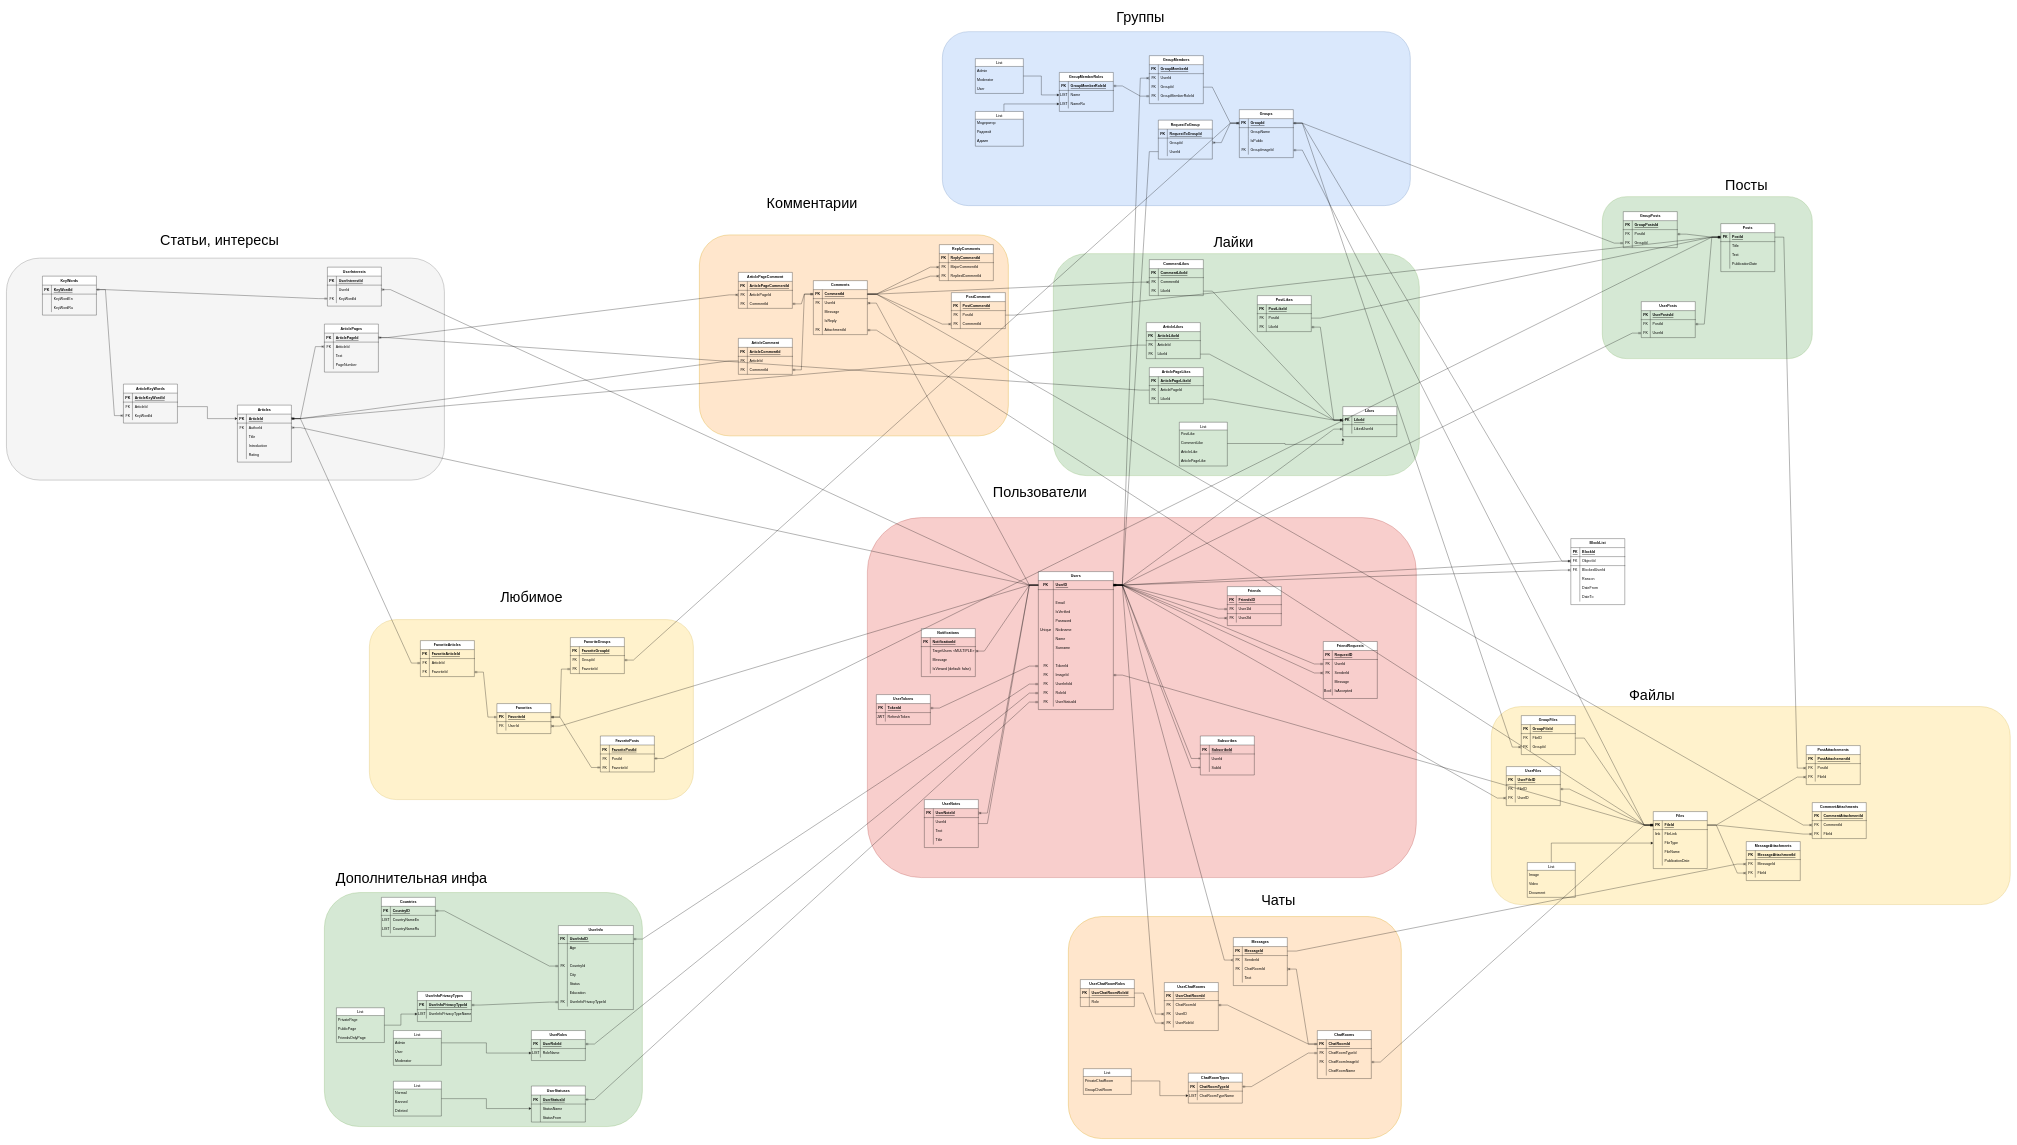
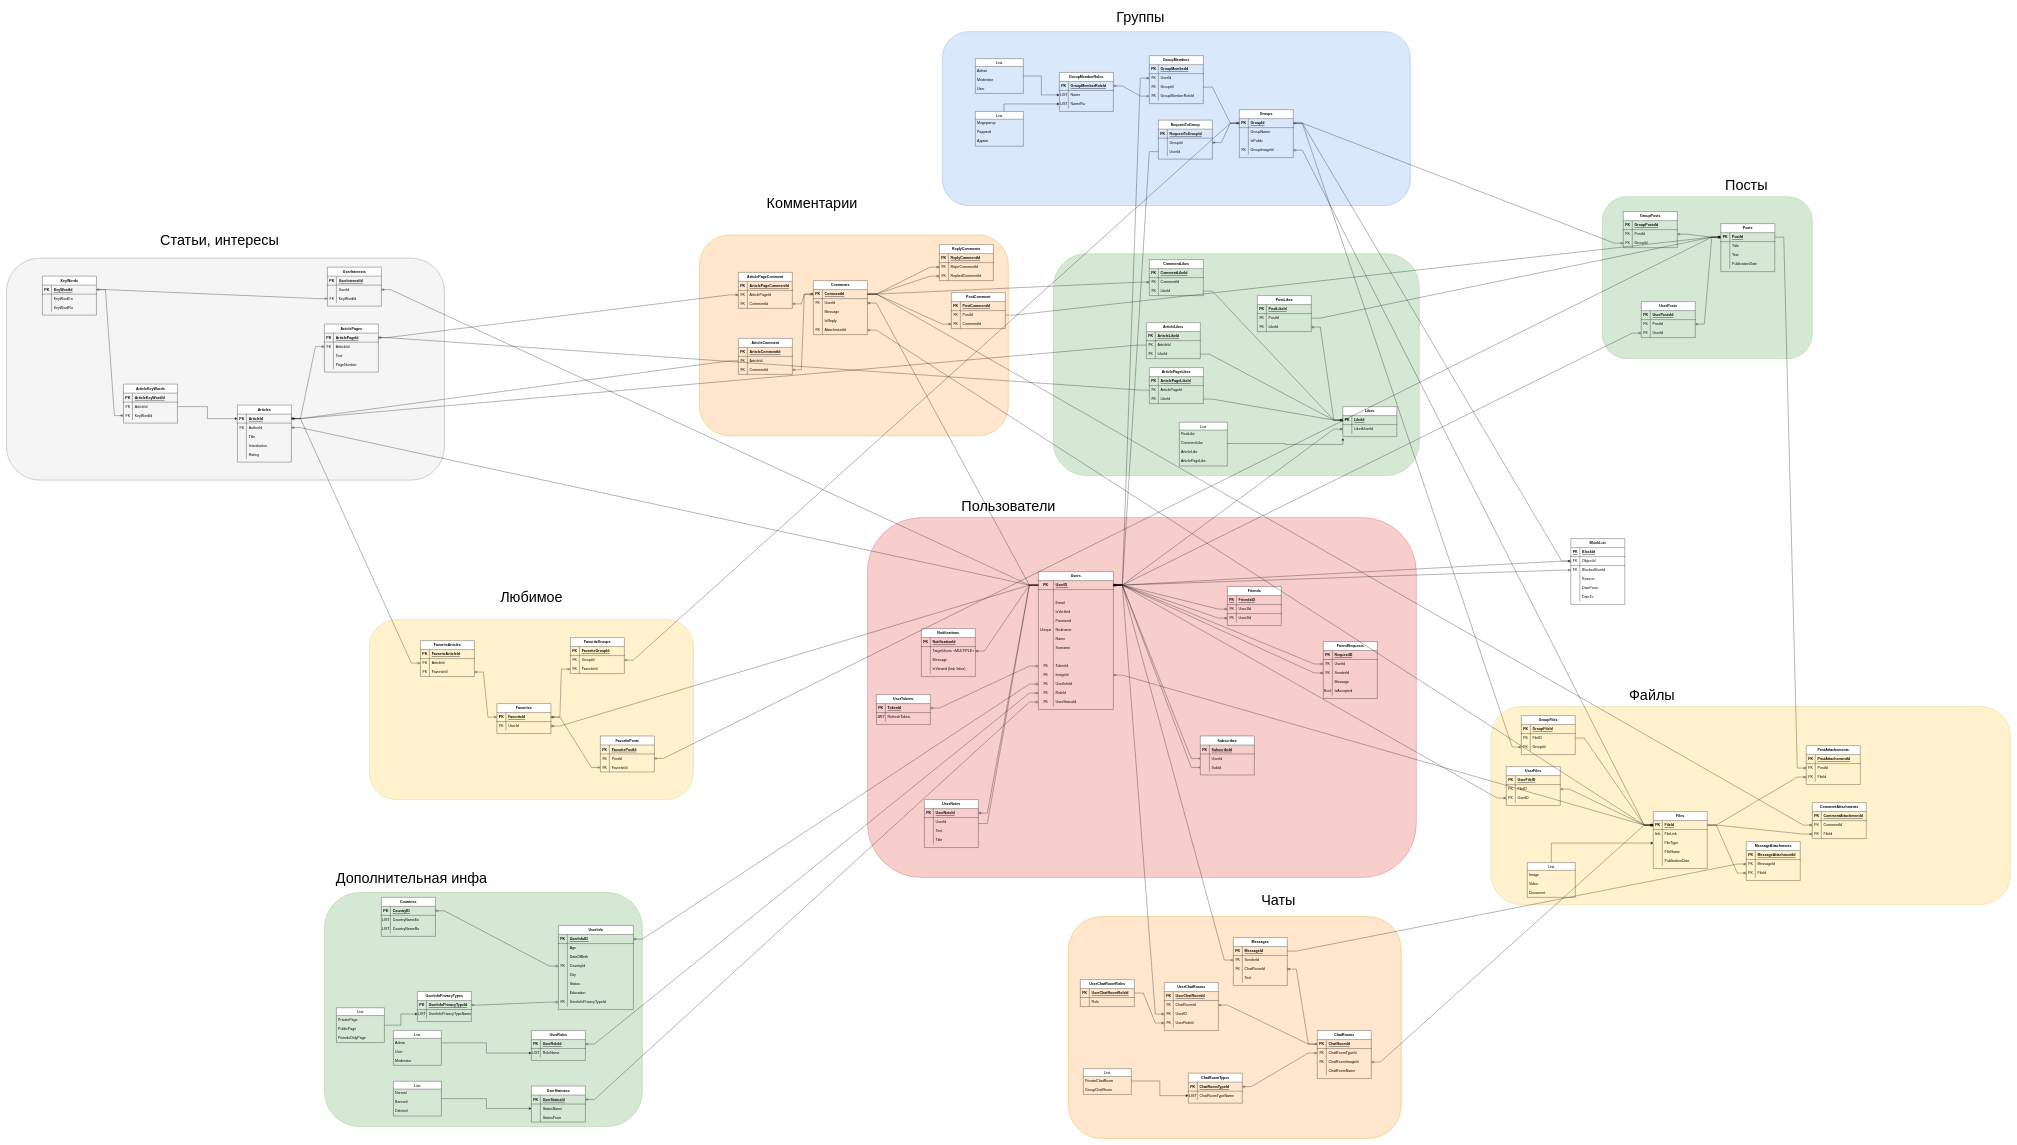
(1233, 242) -> none
(1040, 492) -> (1008, 506)
(955, 669) -> (951, 669)
none -> (600, 957)
